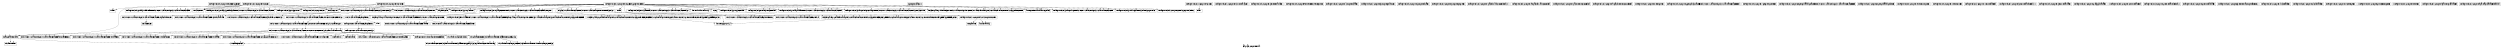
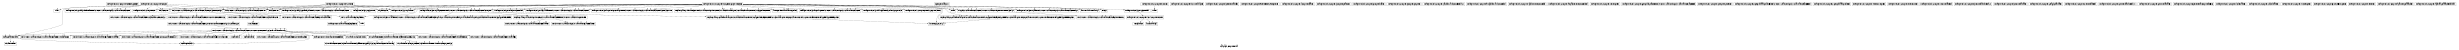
(798, 17) -> none
(359, 31) -> none
